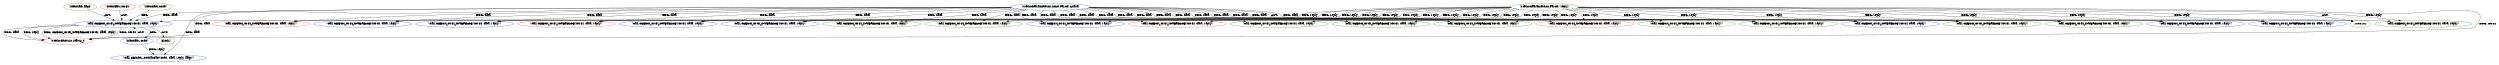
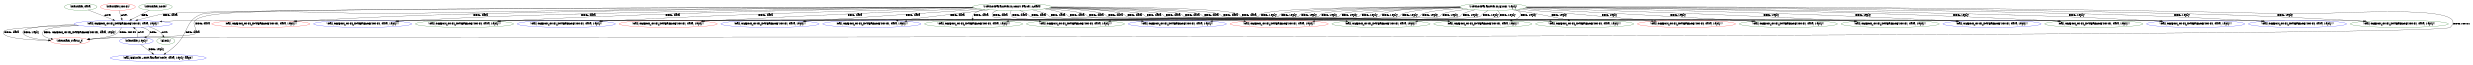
(80, 7) -> (81, 7)
(1050, 7) -> (1012, 7)
(1544, 7) -> (1493, 7)
(2360, 24) -> none
(68, 41) -> (70, 41)
(137, 41) -> (136, 41)
